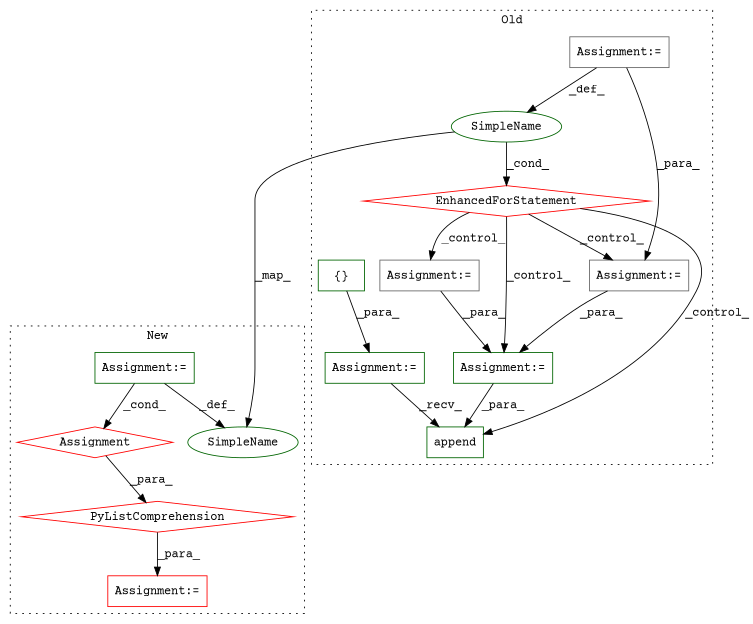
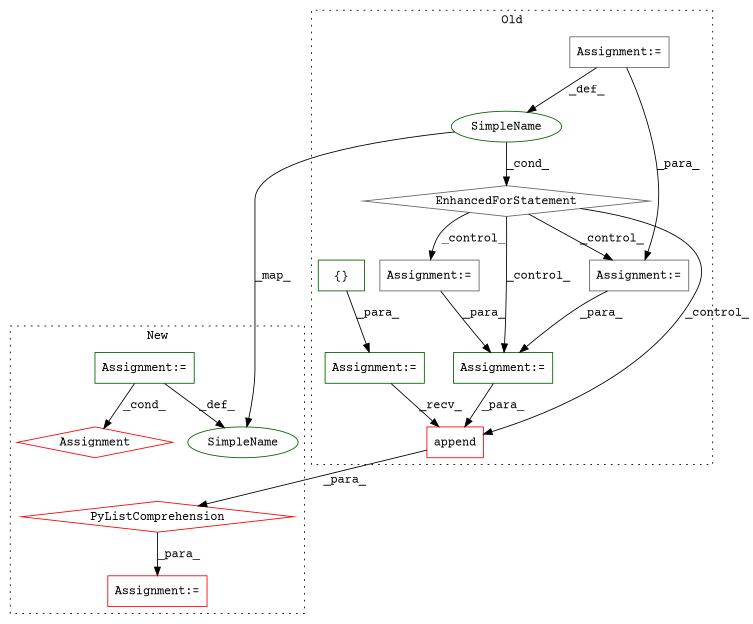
(506, 201) -> (506, 201)
(455, 442) -> (455, 442)
(123, 476) -> (317, 477)
